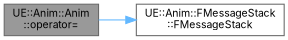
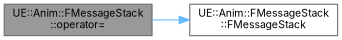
(51, 20) -> (78, 20)
